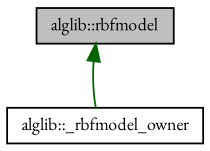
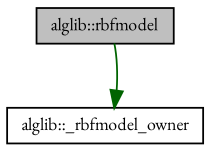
(93, 85) -> (117, 67)
